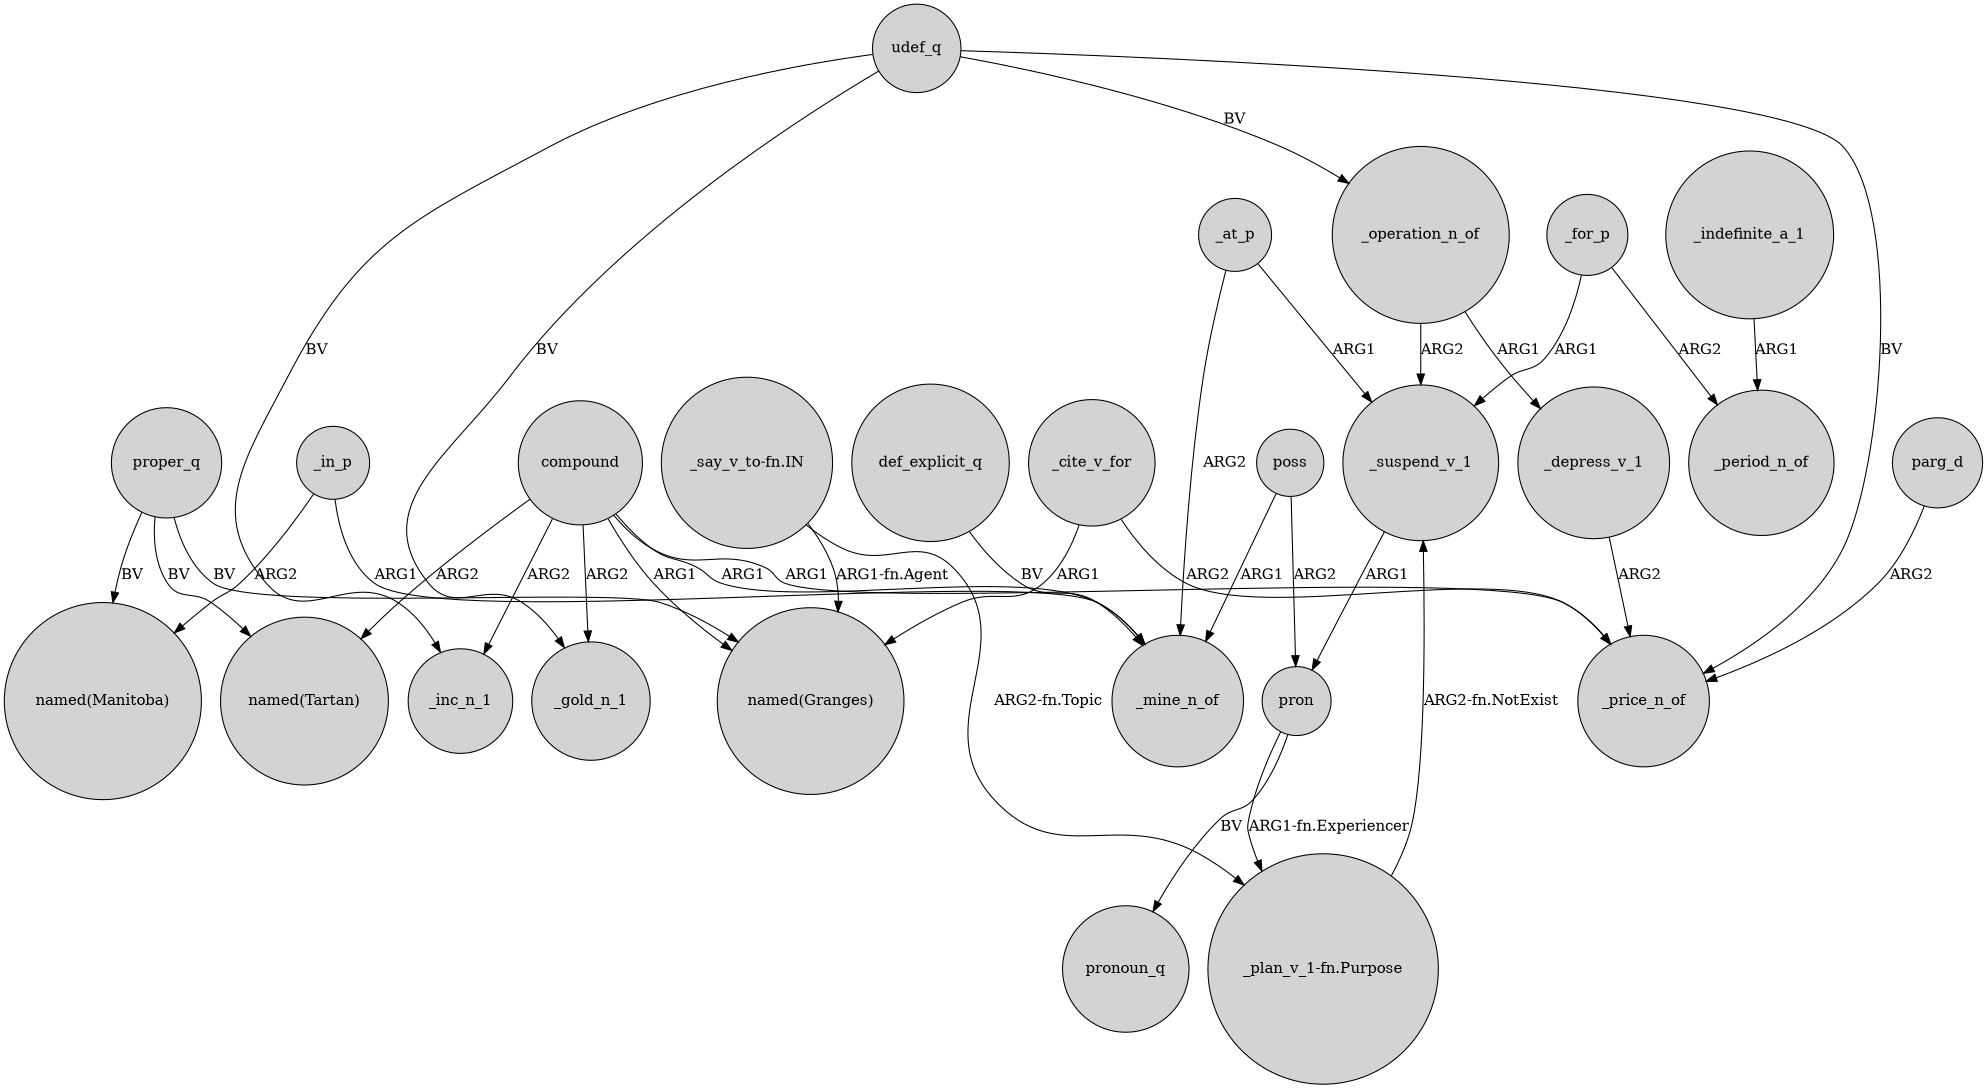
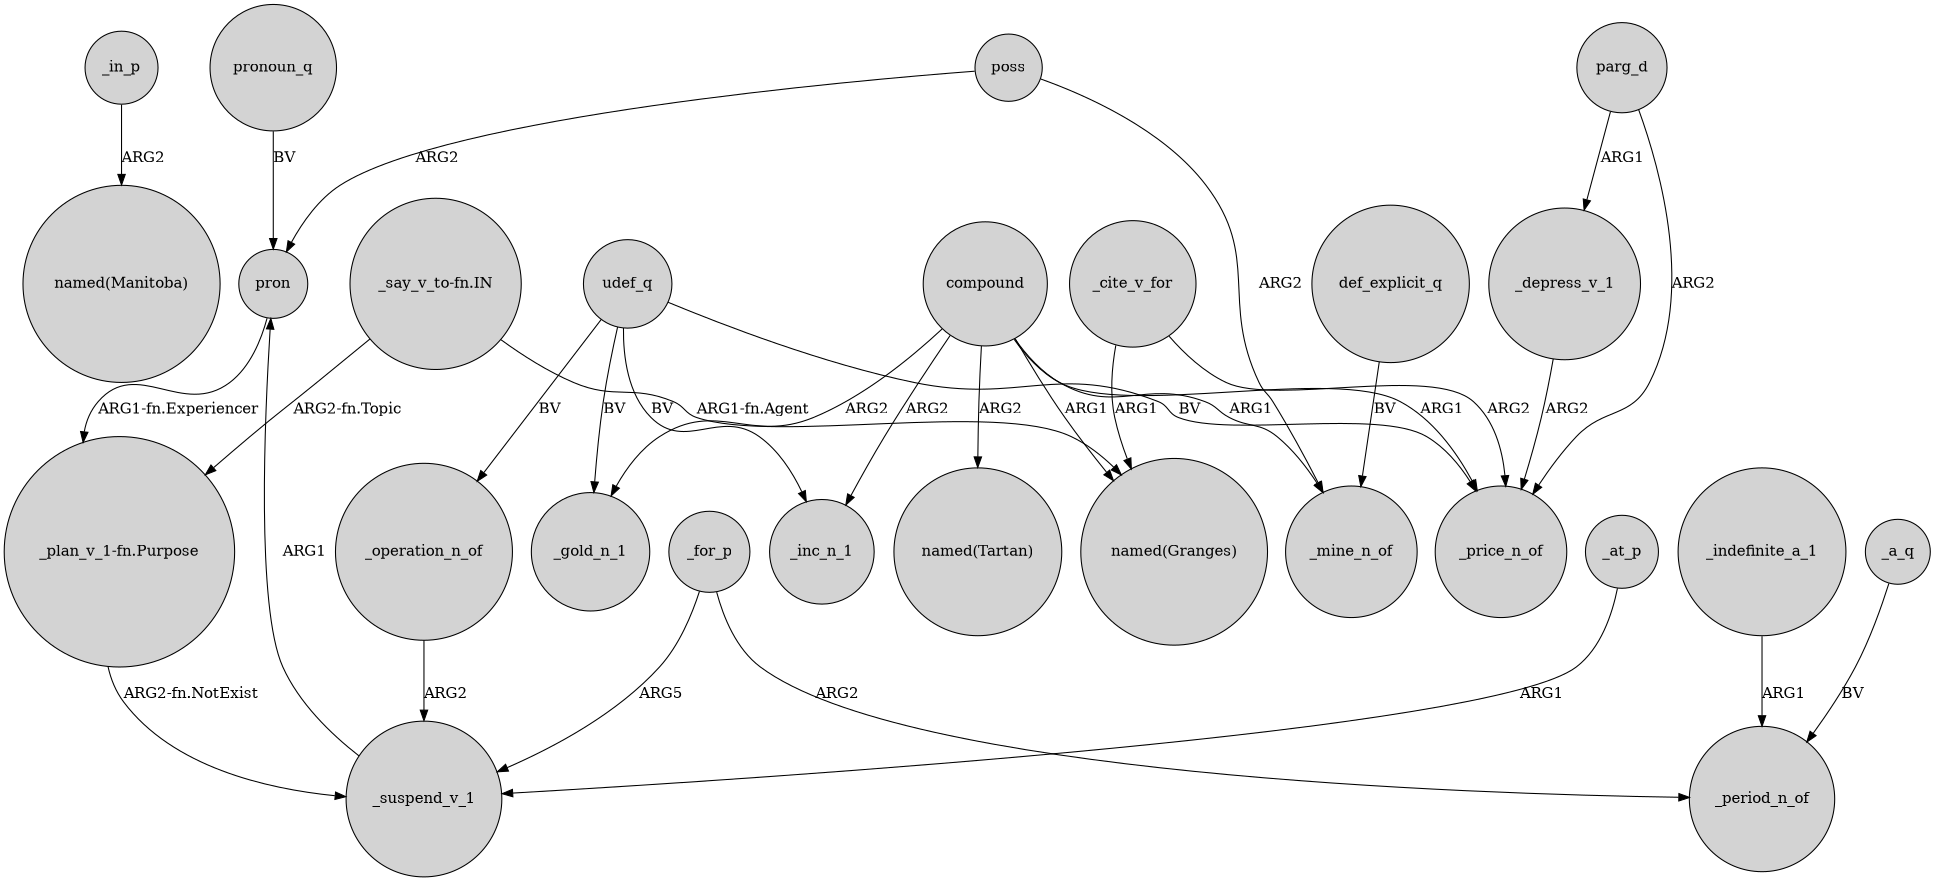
(1576, 350) -> (661, 694)
(1497, 358) -> (1599, 156)
(1194, 446) -> none
(167, 463) -> none
none -> (1898, 552)
(1262, 575) -> (1281, 284)
(714, 598) -> none
(1224, 816) -> (273, 185)
